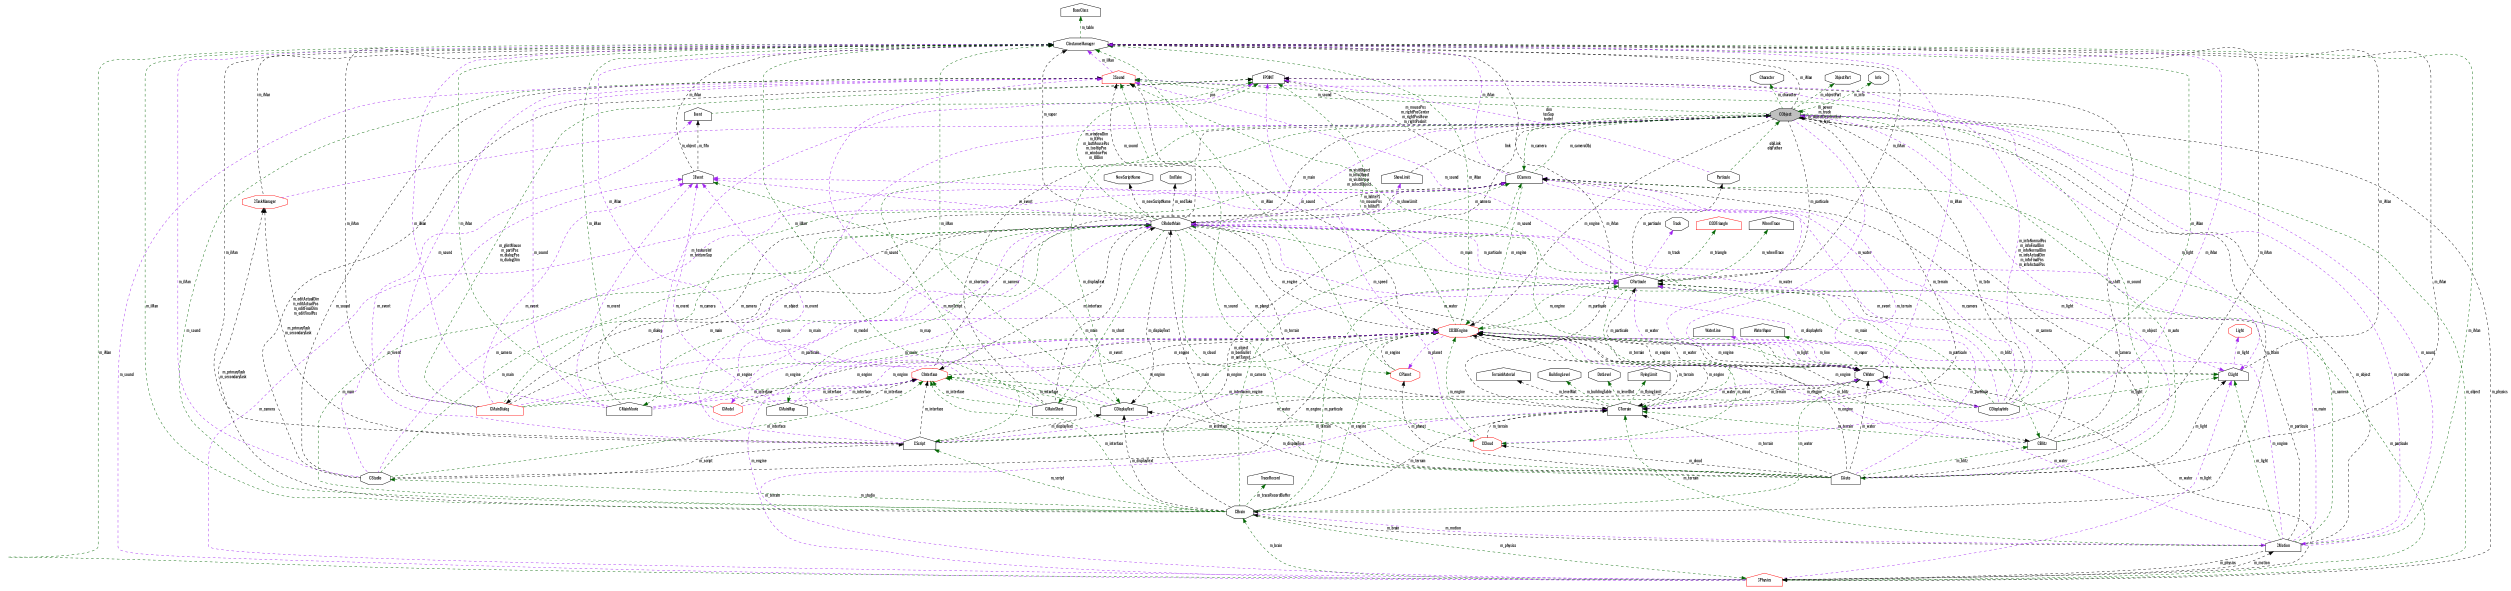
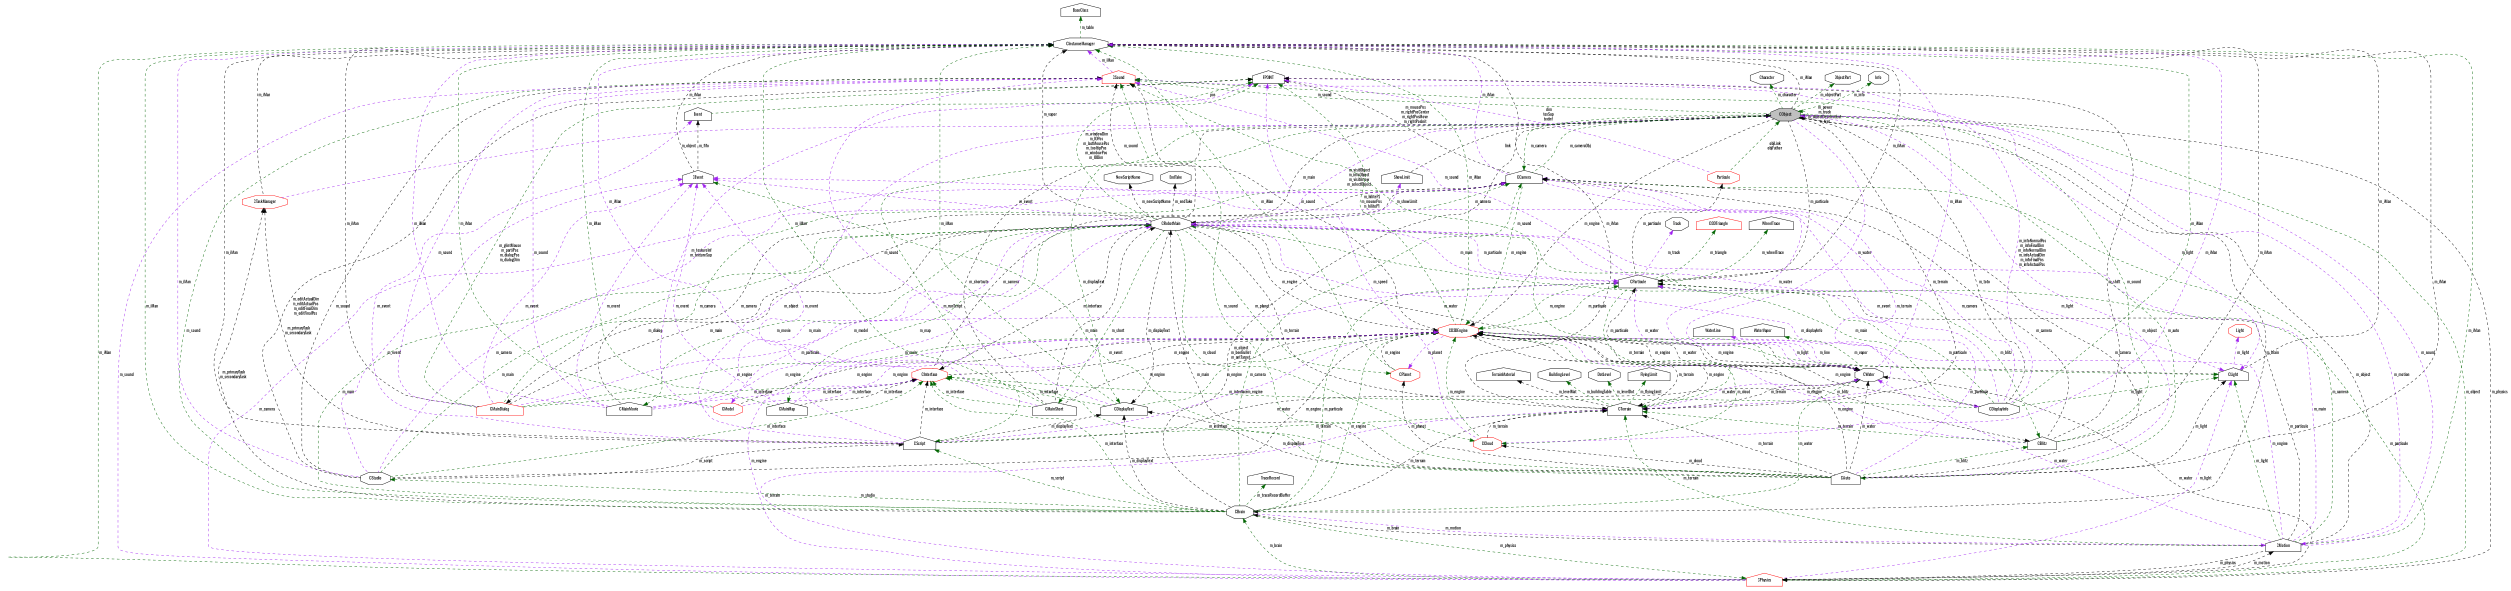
(1724, 178) -> (1724, 178)
